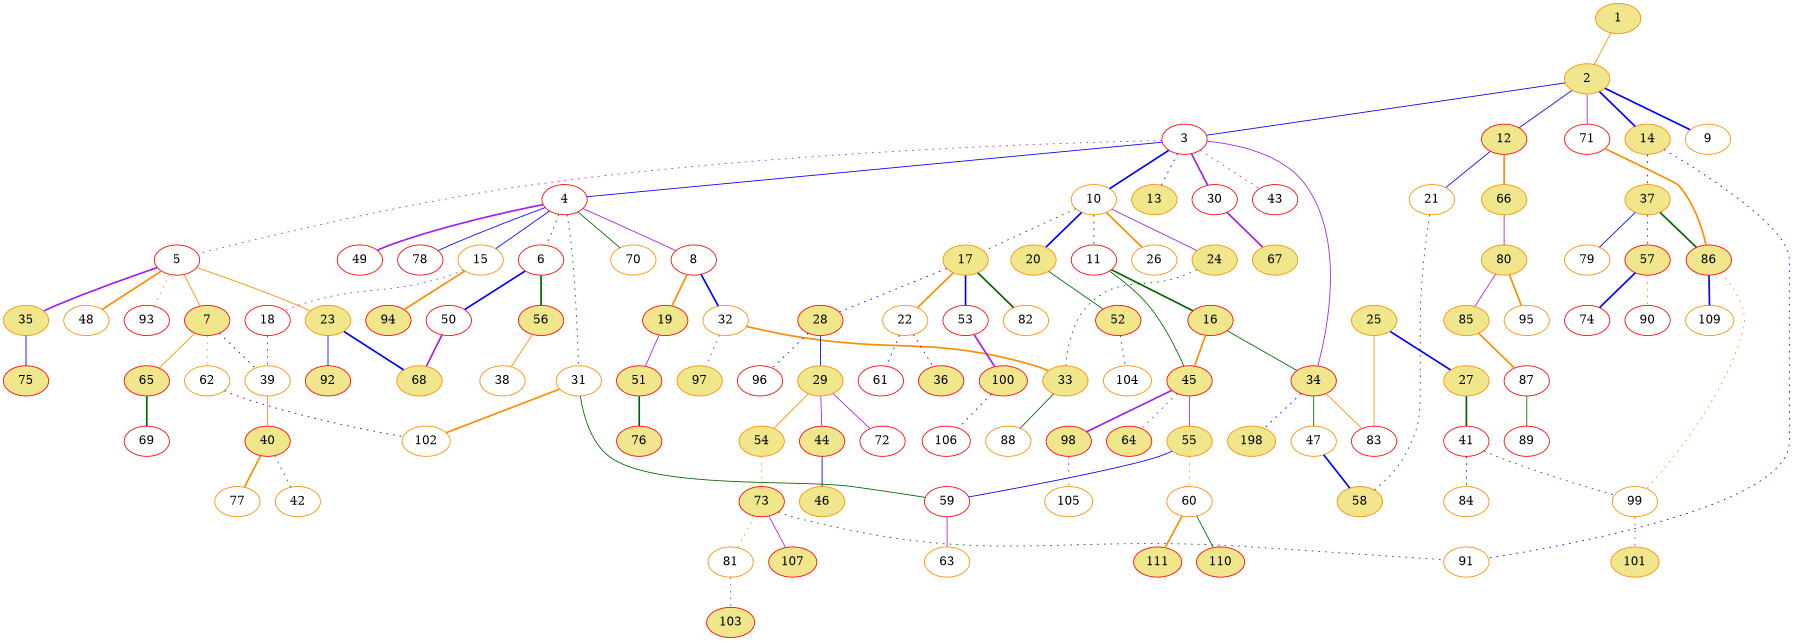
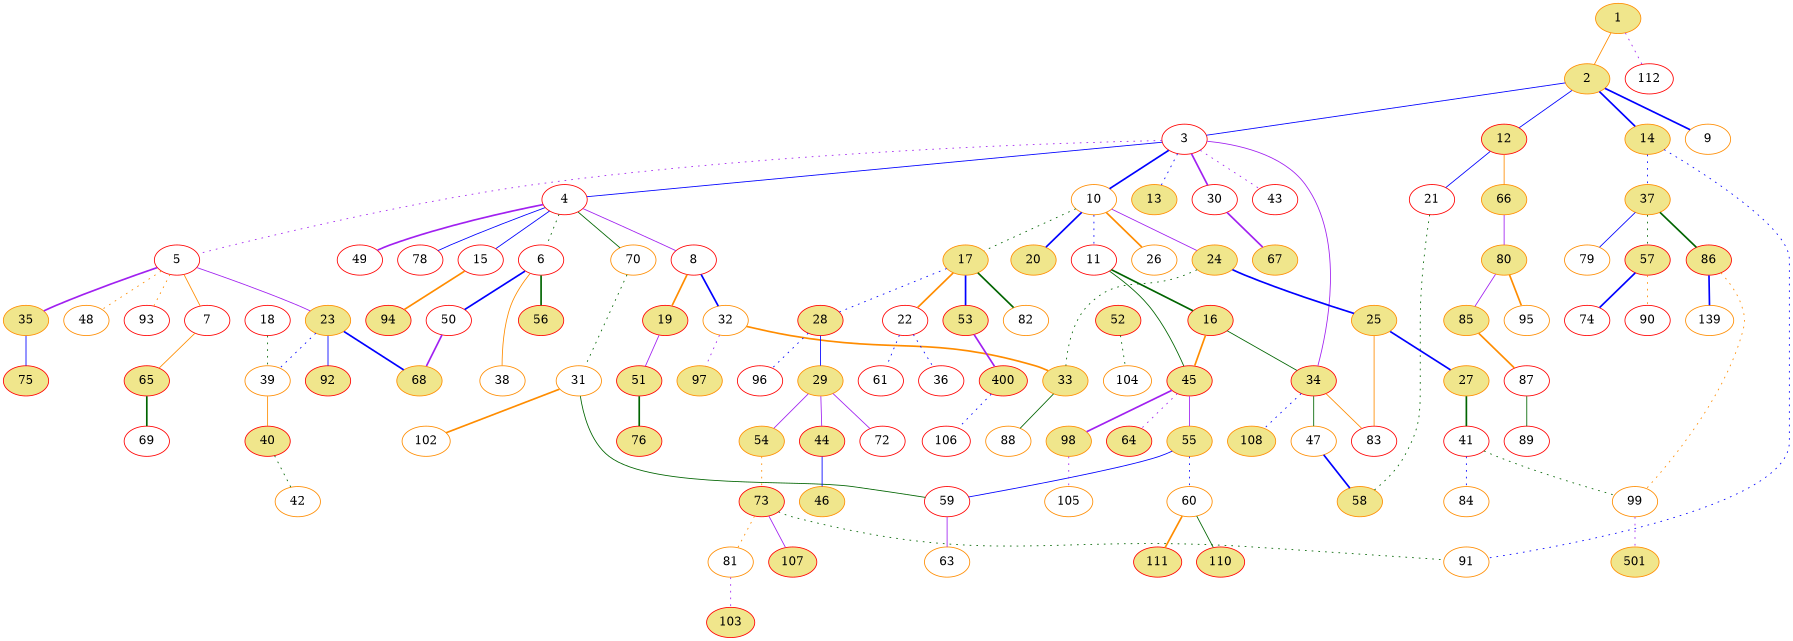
none -> (1649, 79)
(1587, 139) -> none
(1504, 170) -> (1504, 170)
(1432, 200) -> (1432, 200)
(481, 260) -> (481, 260)
(254, 288) -> (254, 288)
(132, 290) -> (132, 290)
(374, 290) -> none
(575, 290) -> (606, 321)
(1076, 290) -> none
none -> (1293, 293)
(207, 320) -> (207, 320)
(905, 320) -> (905, 320)
(966, 320) -> (966, 320)
(1710, 320) -> (1710, 320)
(237, 351) -> (298, 351)
(522, 351) -> (507, 317)
(207, 381) -> none
(941, 381) -> (941, 381)
(1003, 381) -> (1003, 381)
(791, 411) -> (791, 411)
(1069, 441) -> (1069, 441)
(1252, 441) -> (1252, 441)
(1190, 472) -> (1190, 472)
(237, 502) -> none
(1635, 562) -> (1635, 562)
